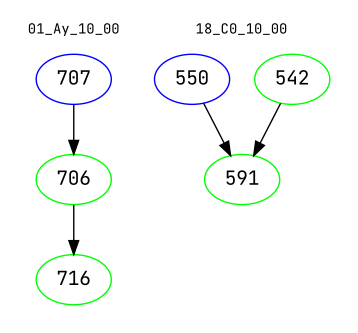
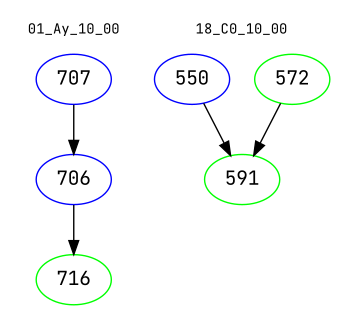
(292, 79) -> (292, 79)
(74, 180) -> (74, 180)
